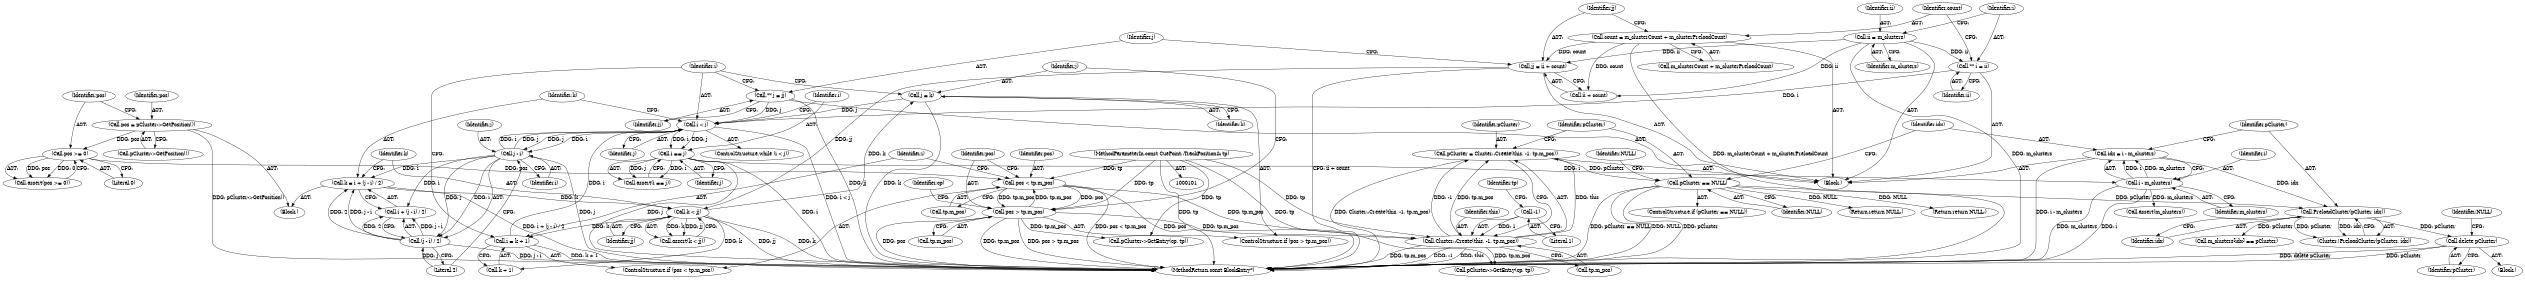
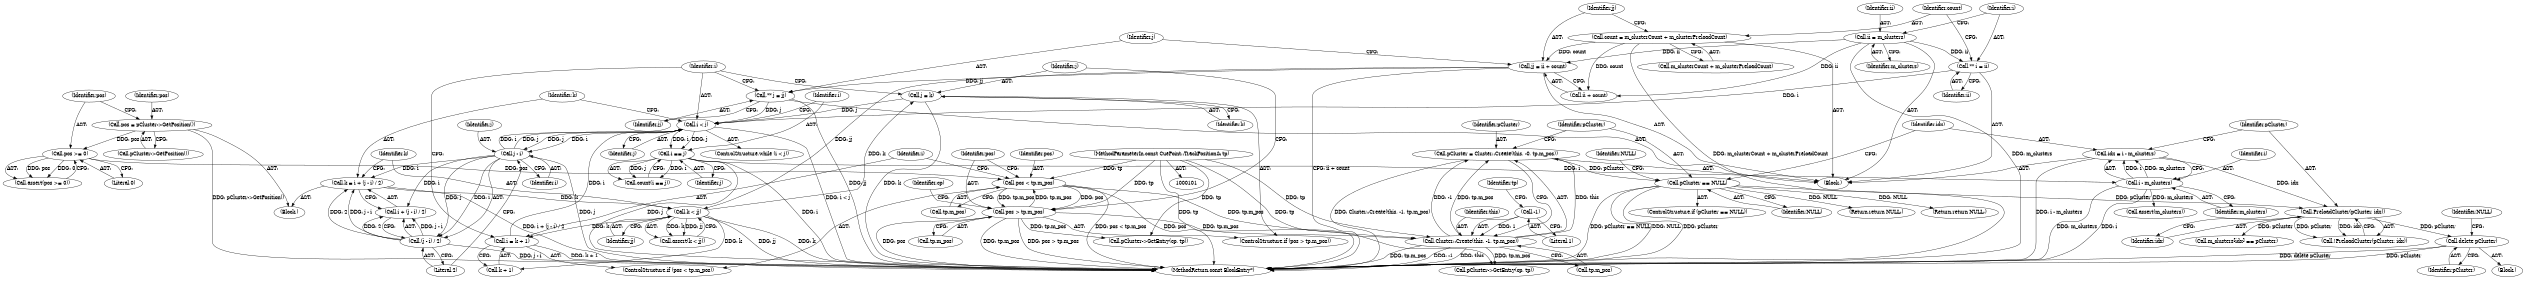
none -> (1150, 73)
(1496, 154) -> (1496, 154)
(647, 183) -> (647, 183)
(2364, 242) -> (2364, 242)
(430, 256) -> (430, 256)
